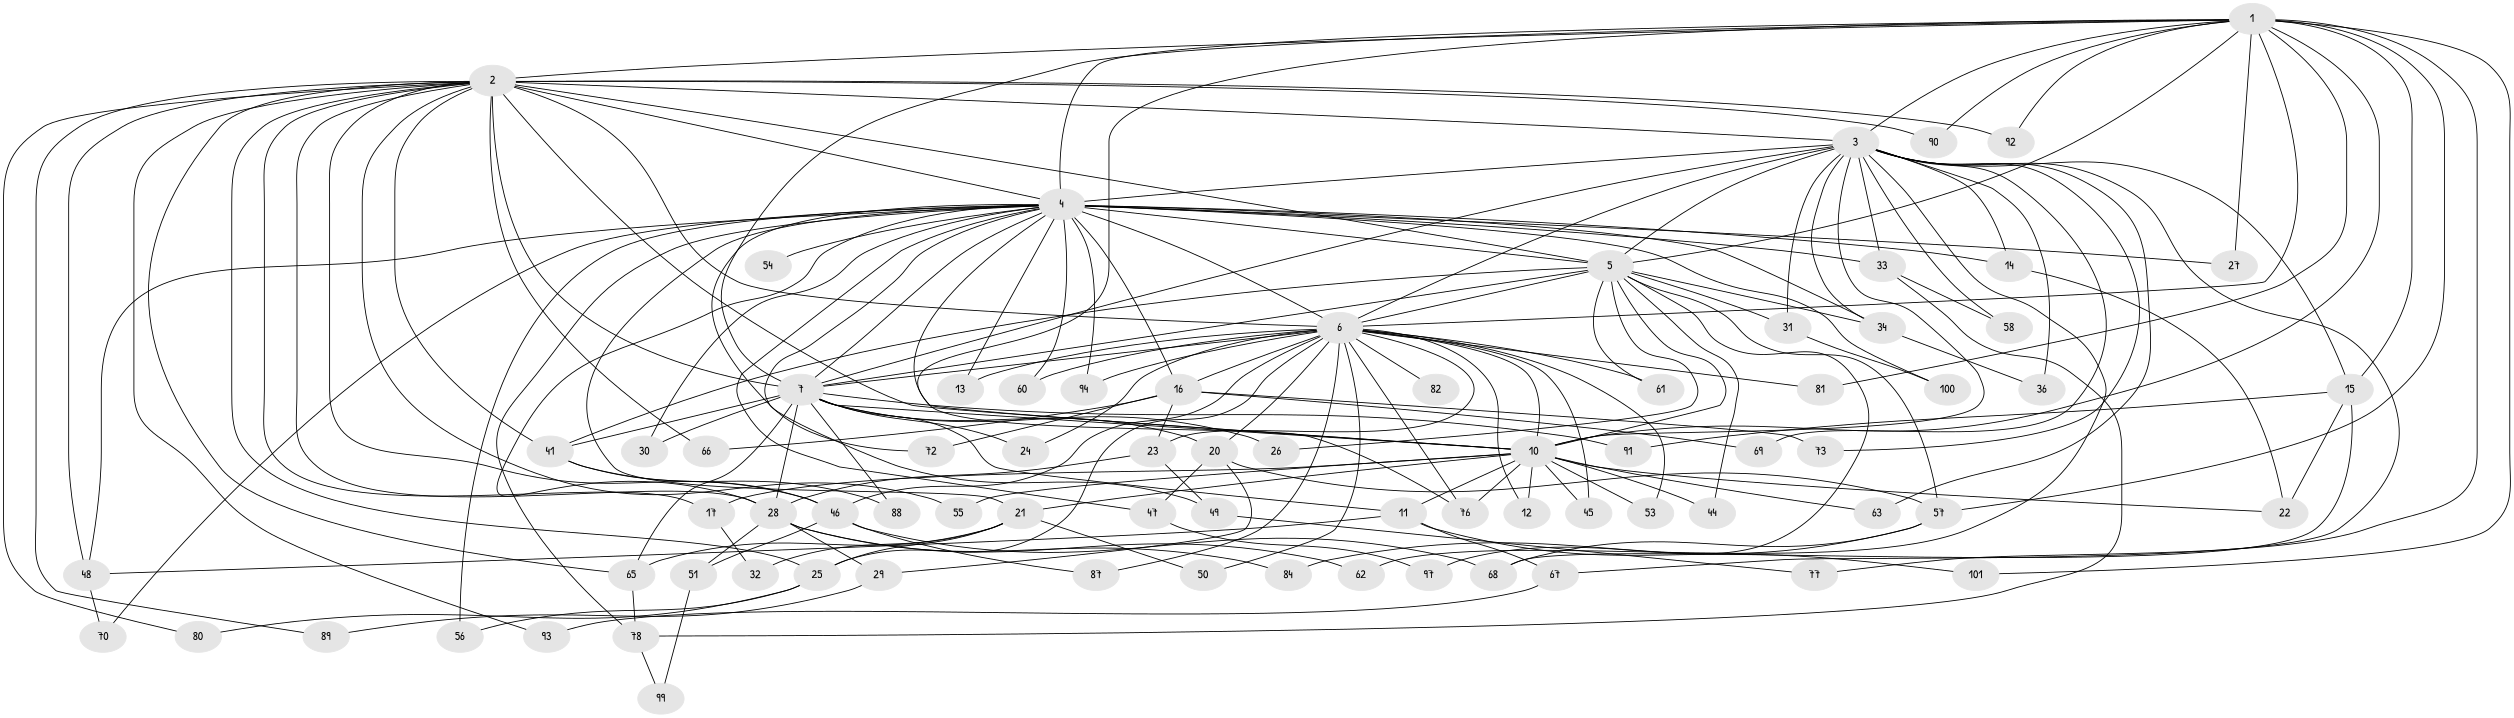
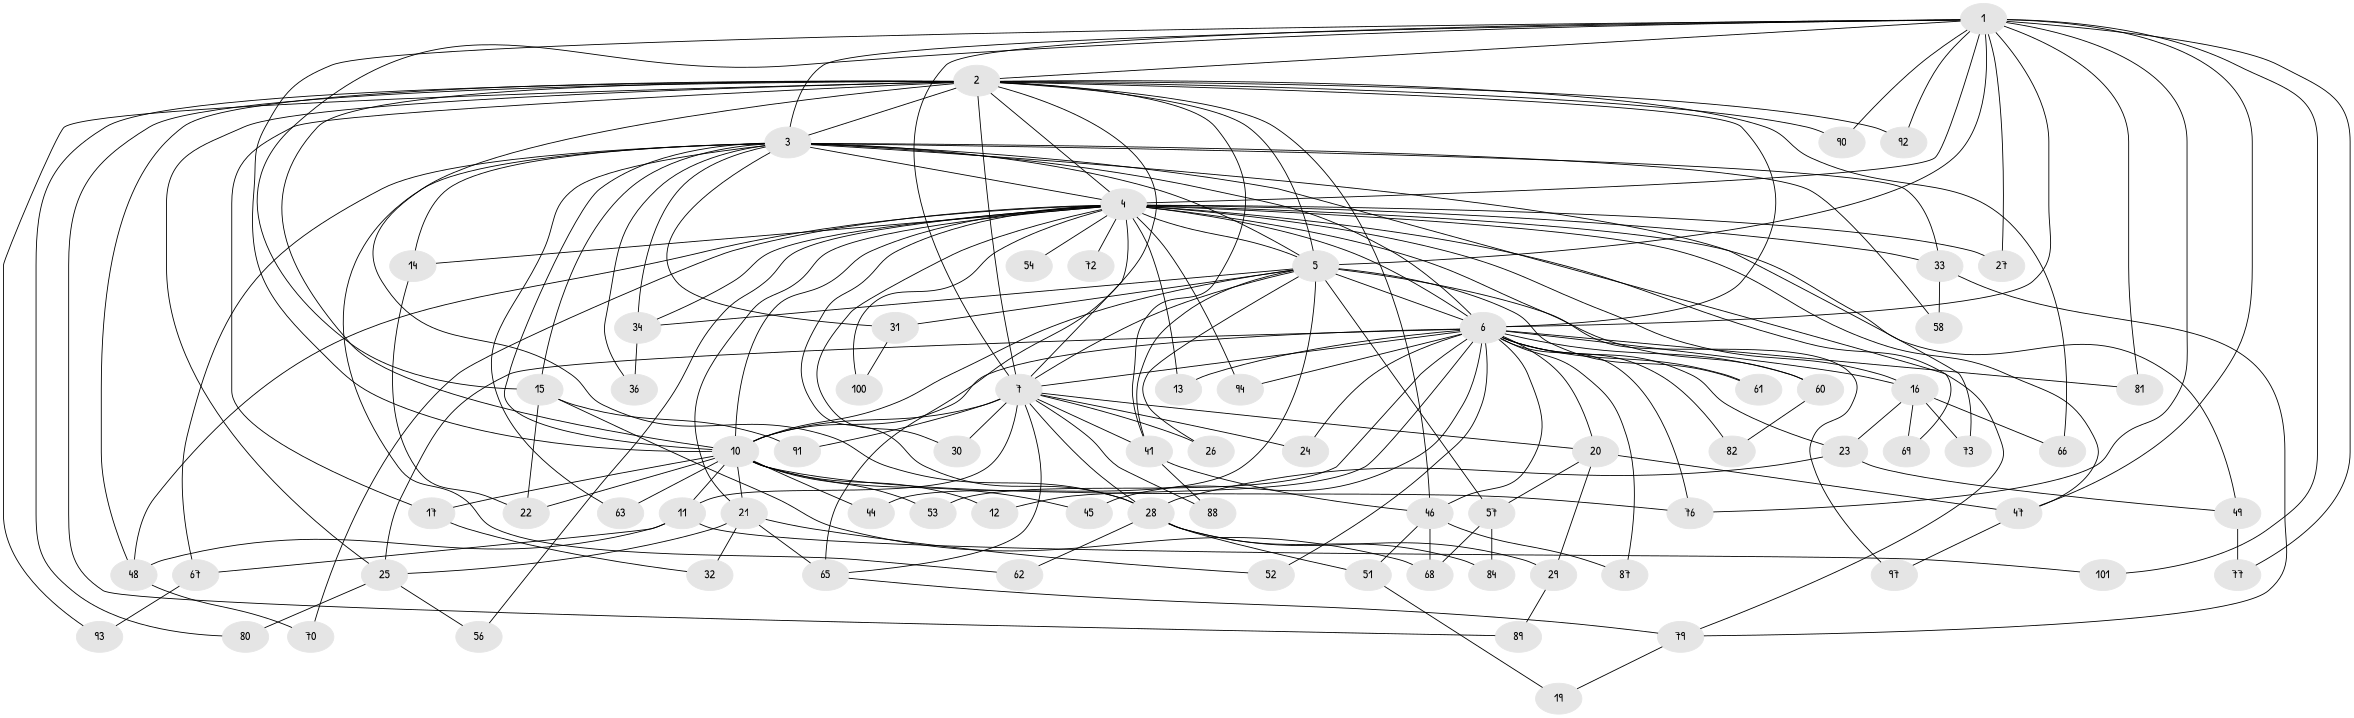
(1324, 250) -> none
(2411, 377) -> (2252, 226)
none -> (1776, 421)
(1019, 429) -> none
(959, 513) -> none
(1203, 575) -> (1271, 575)
(636, 637) -> (1681, 637)
(661, 699) -> (1559, 699)
